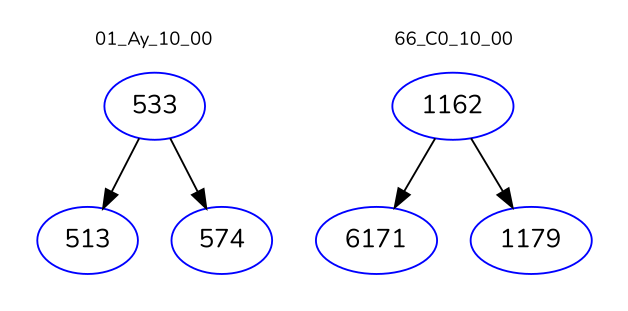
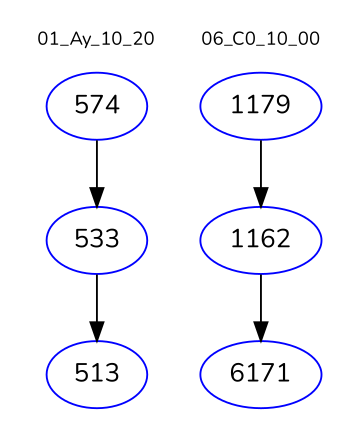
(155, 40) -> (97, 40)
(454, 40) -> (261, 40)
(184, 165) -> (97, 164)
(487, 165) -> (261, 164)
